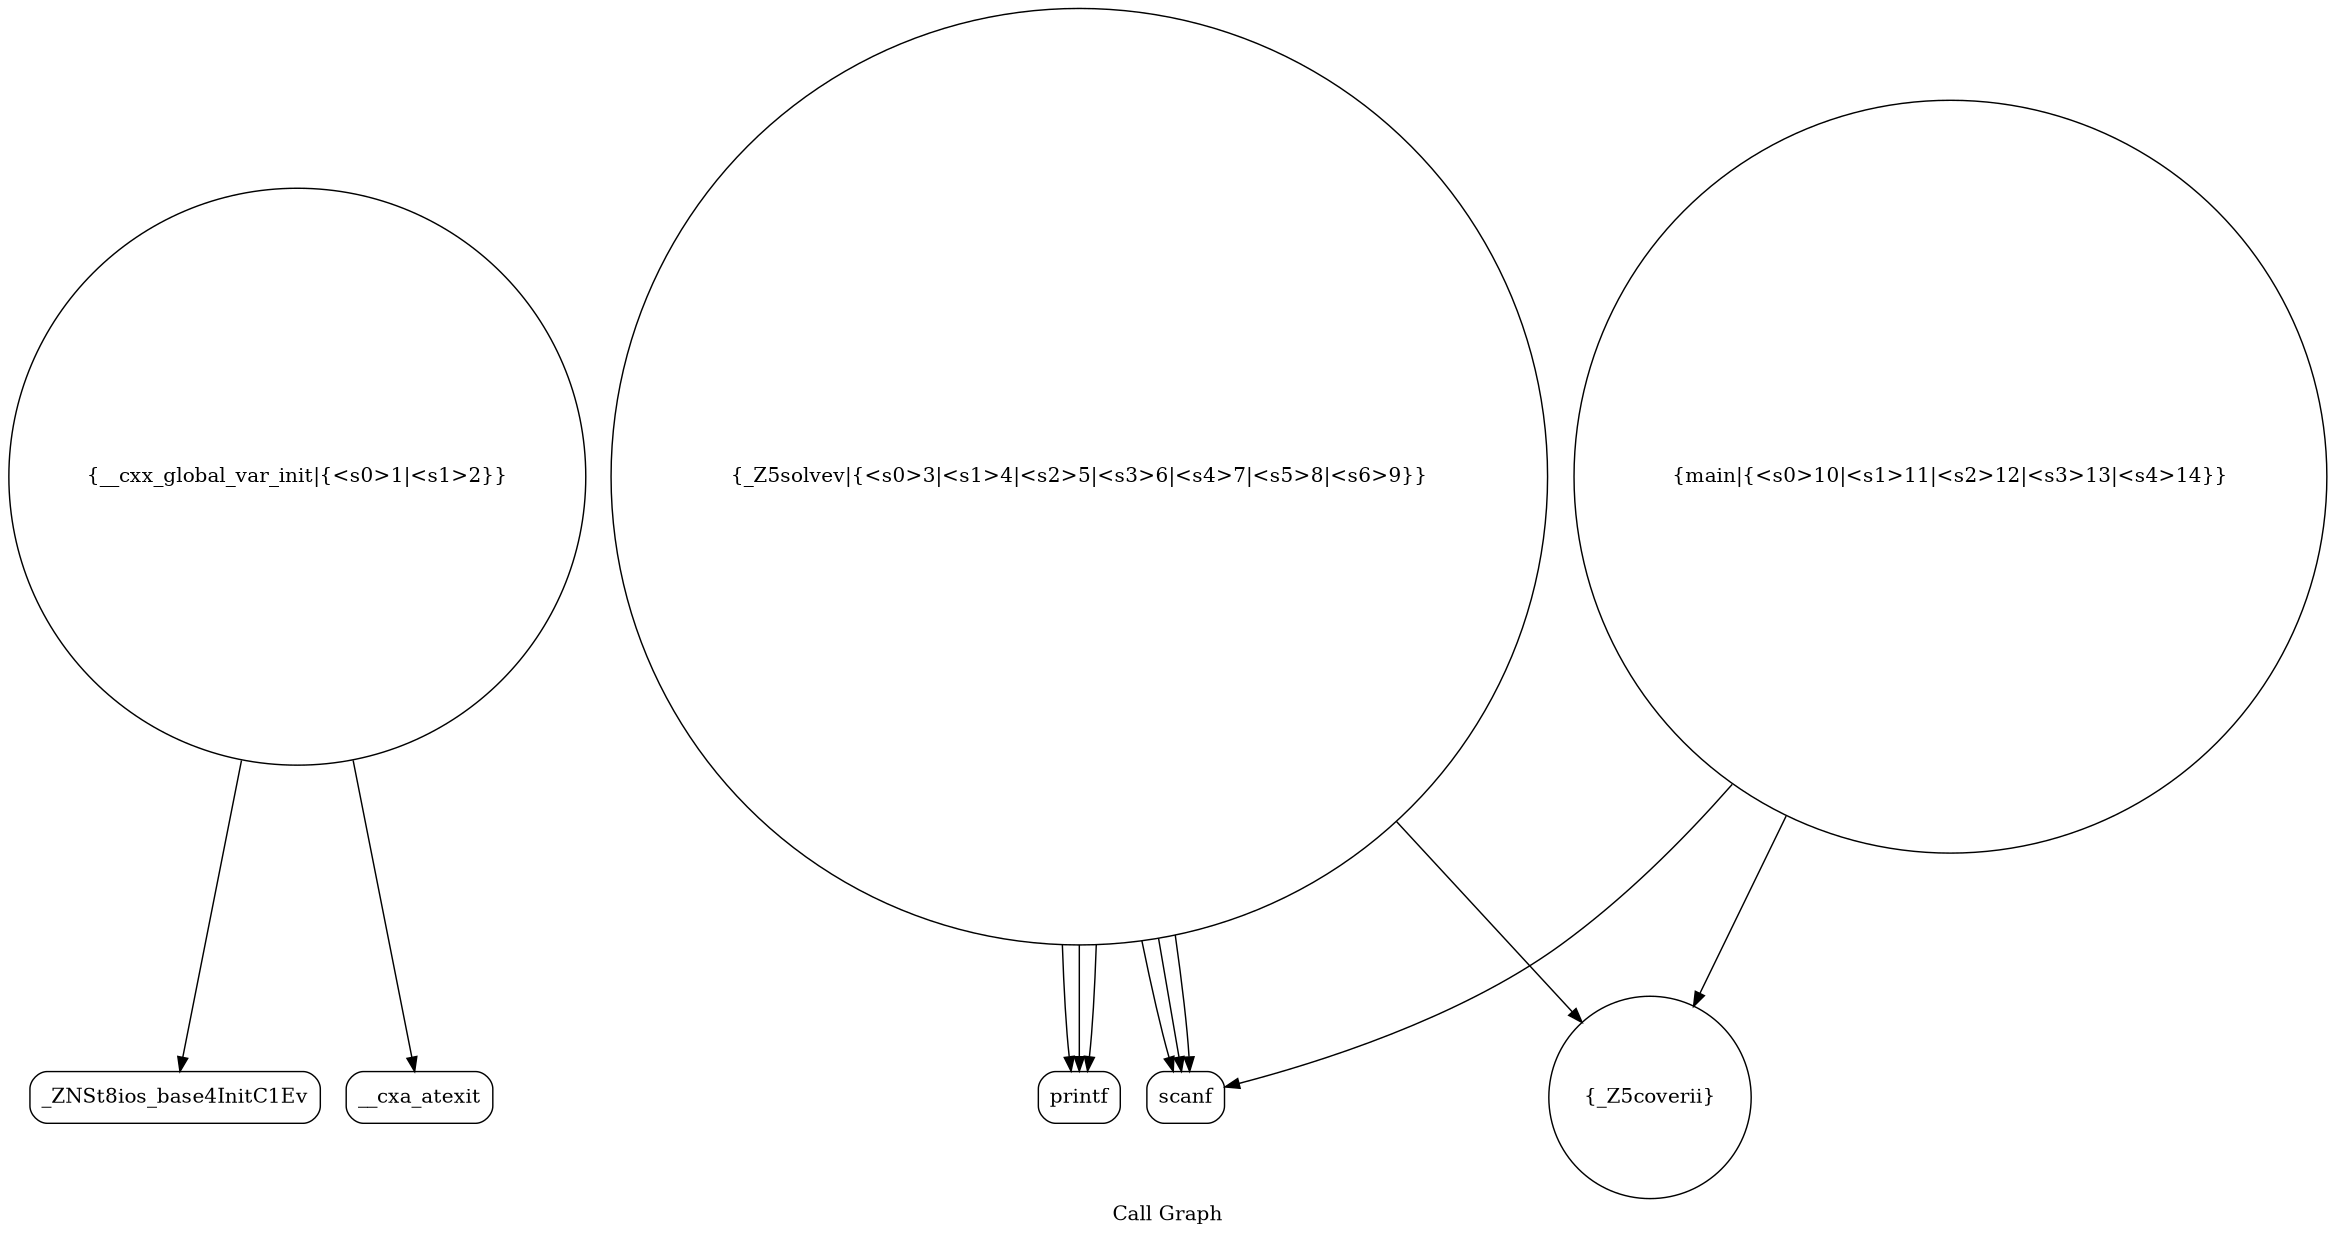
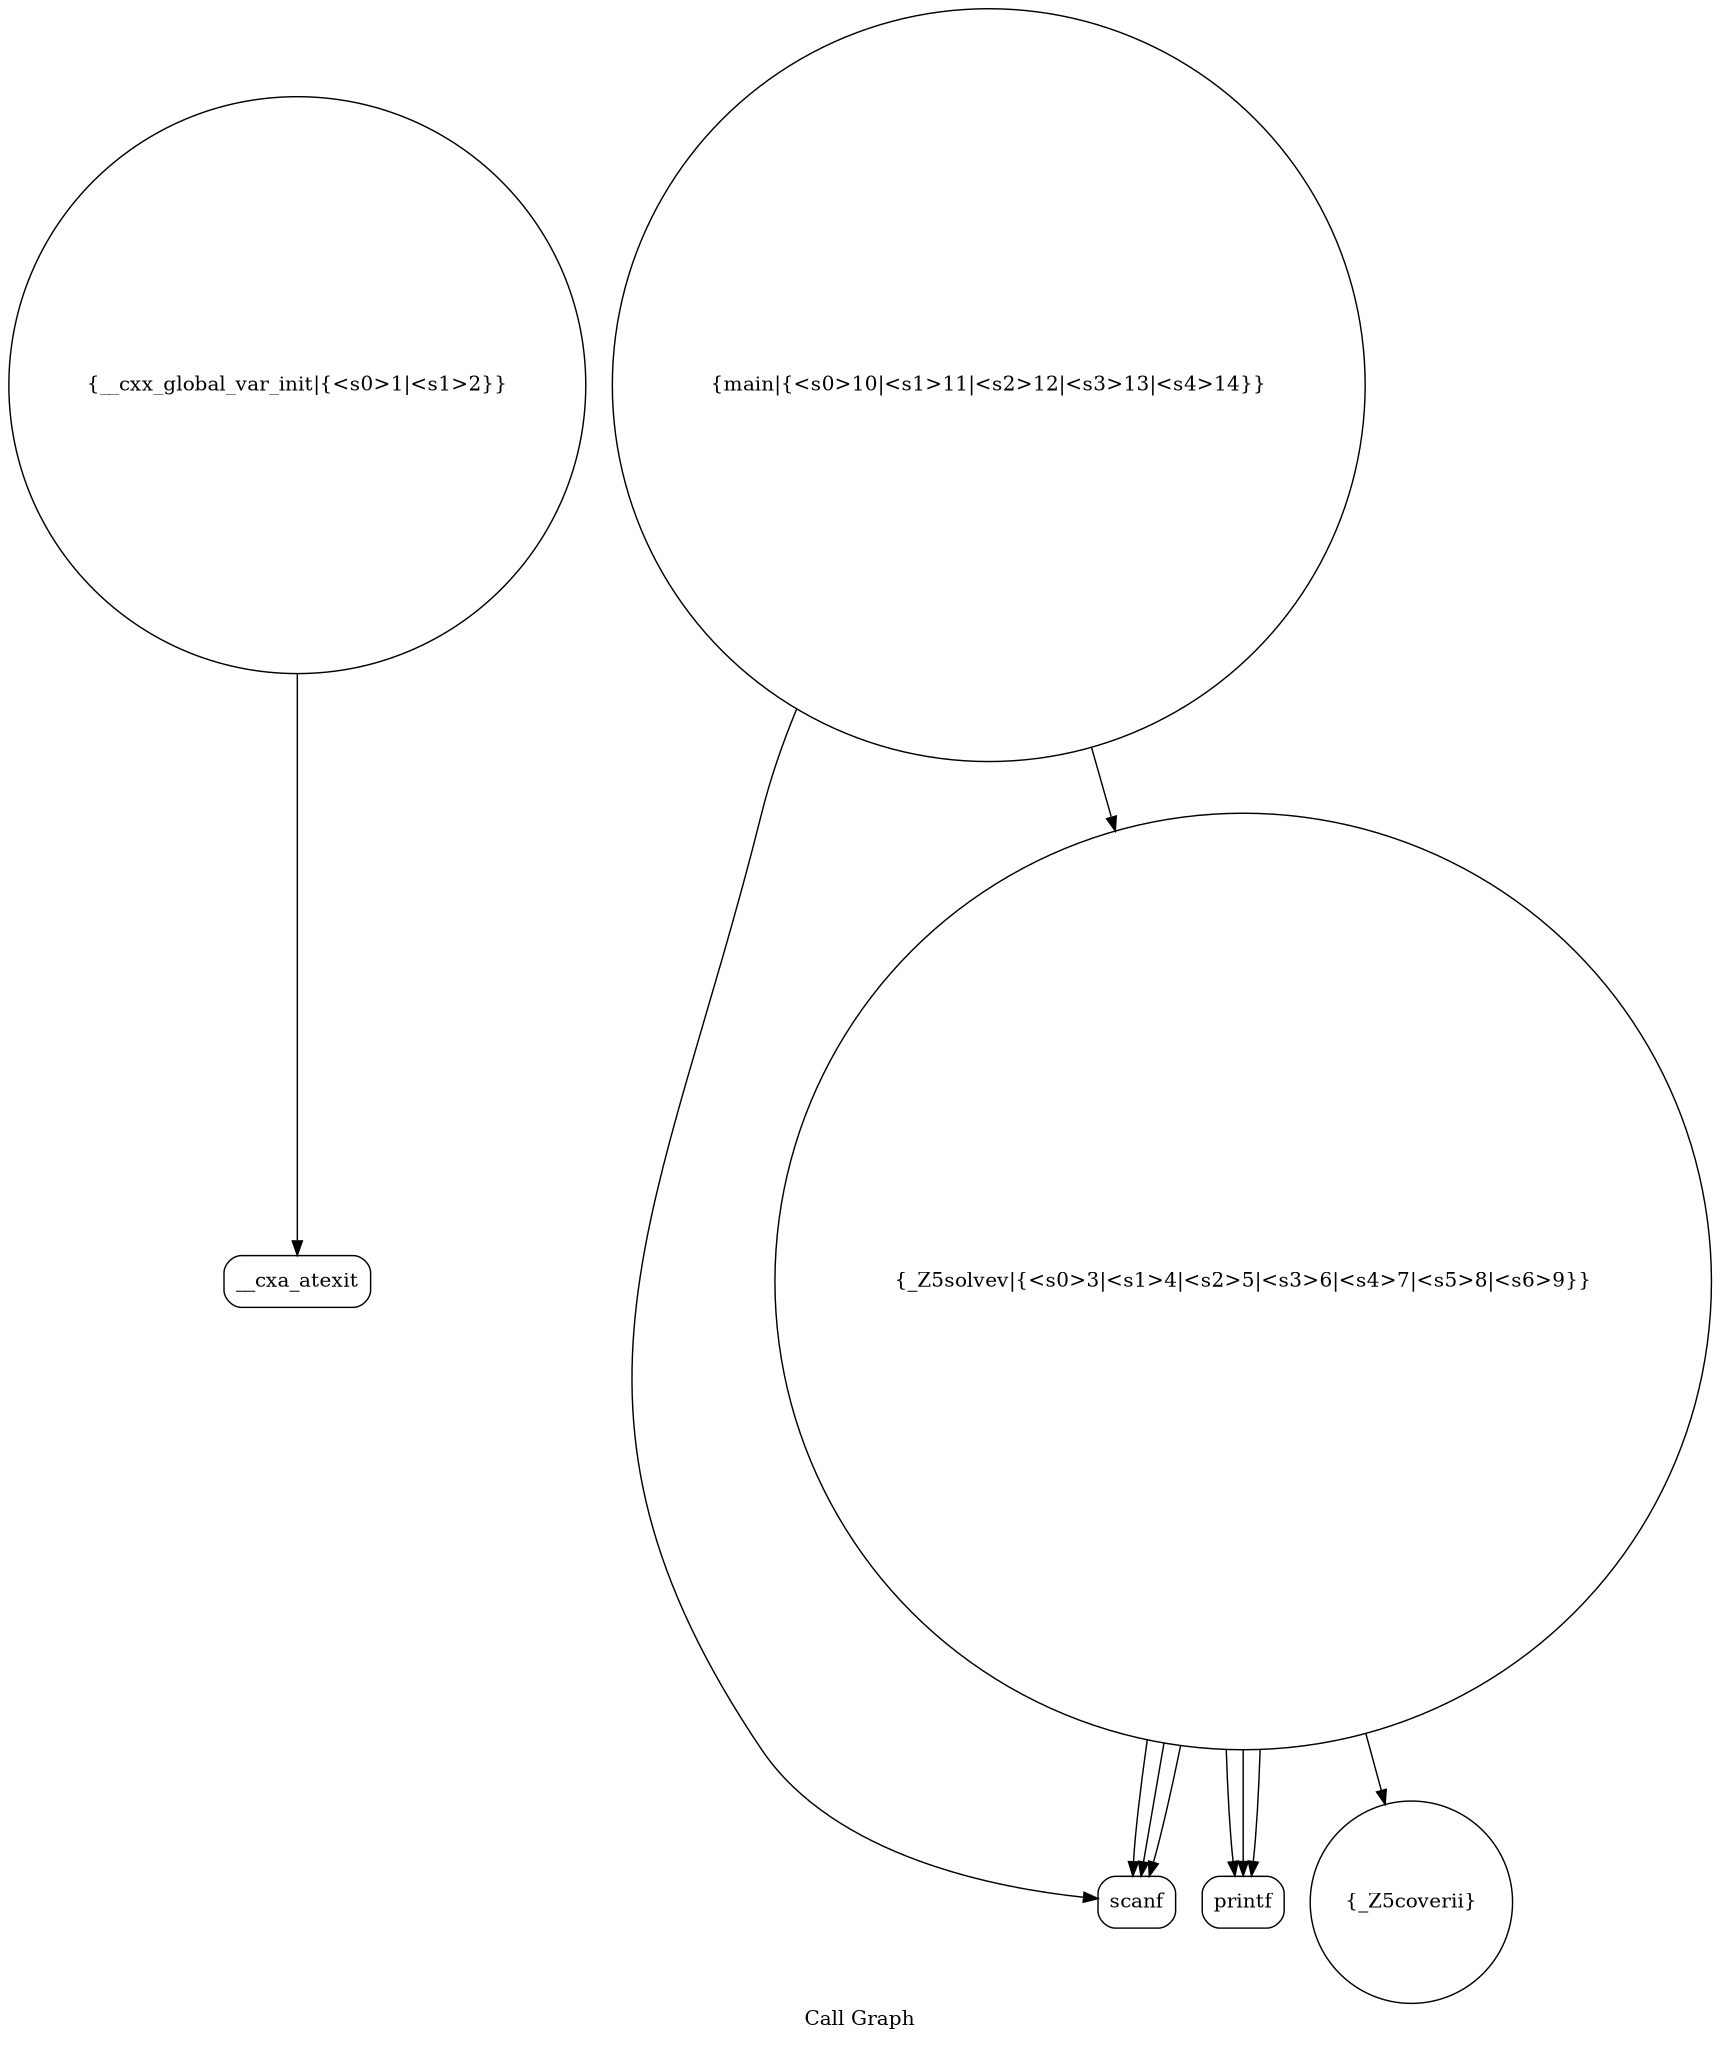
(1743, 905) -> (1101, 782)
(175, 1097) -> none
